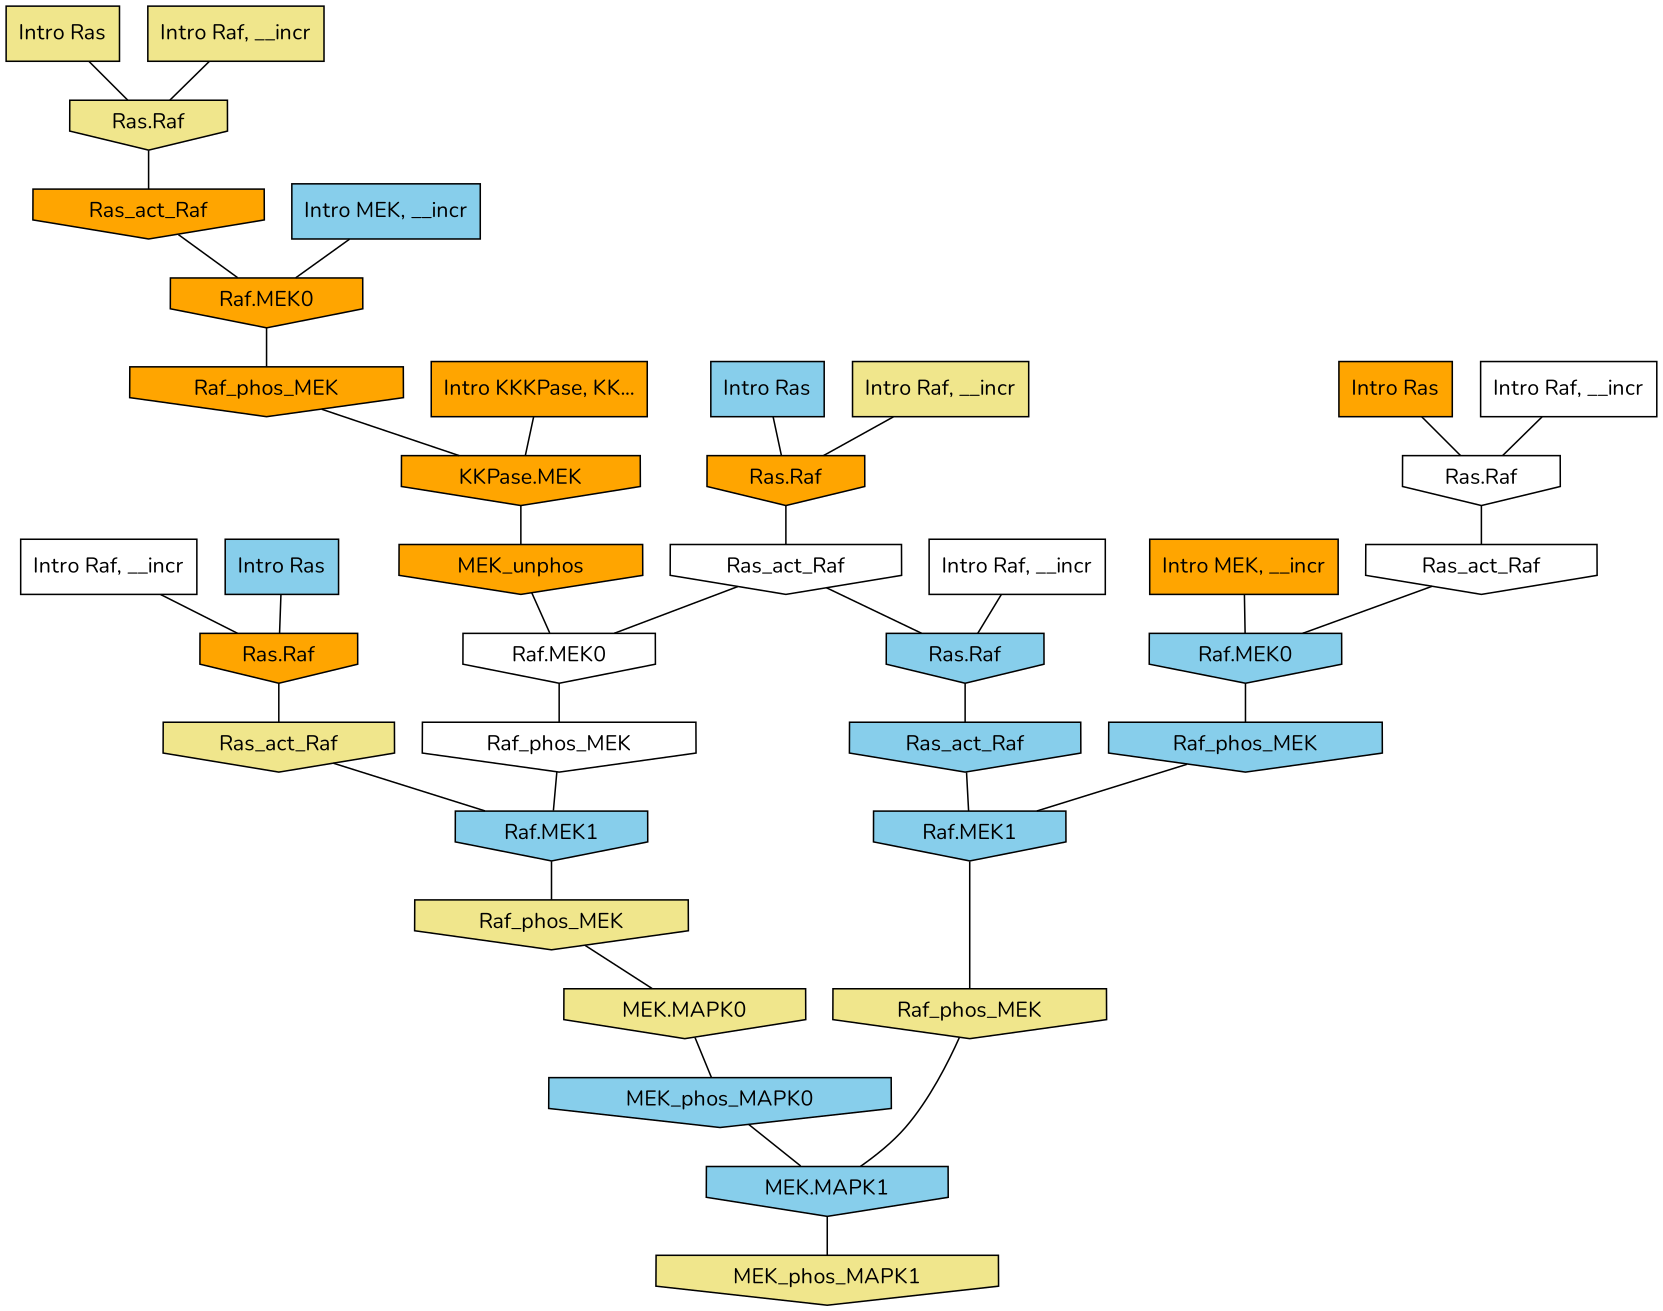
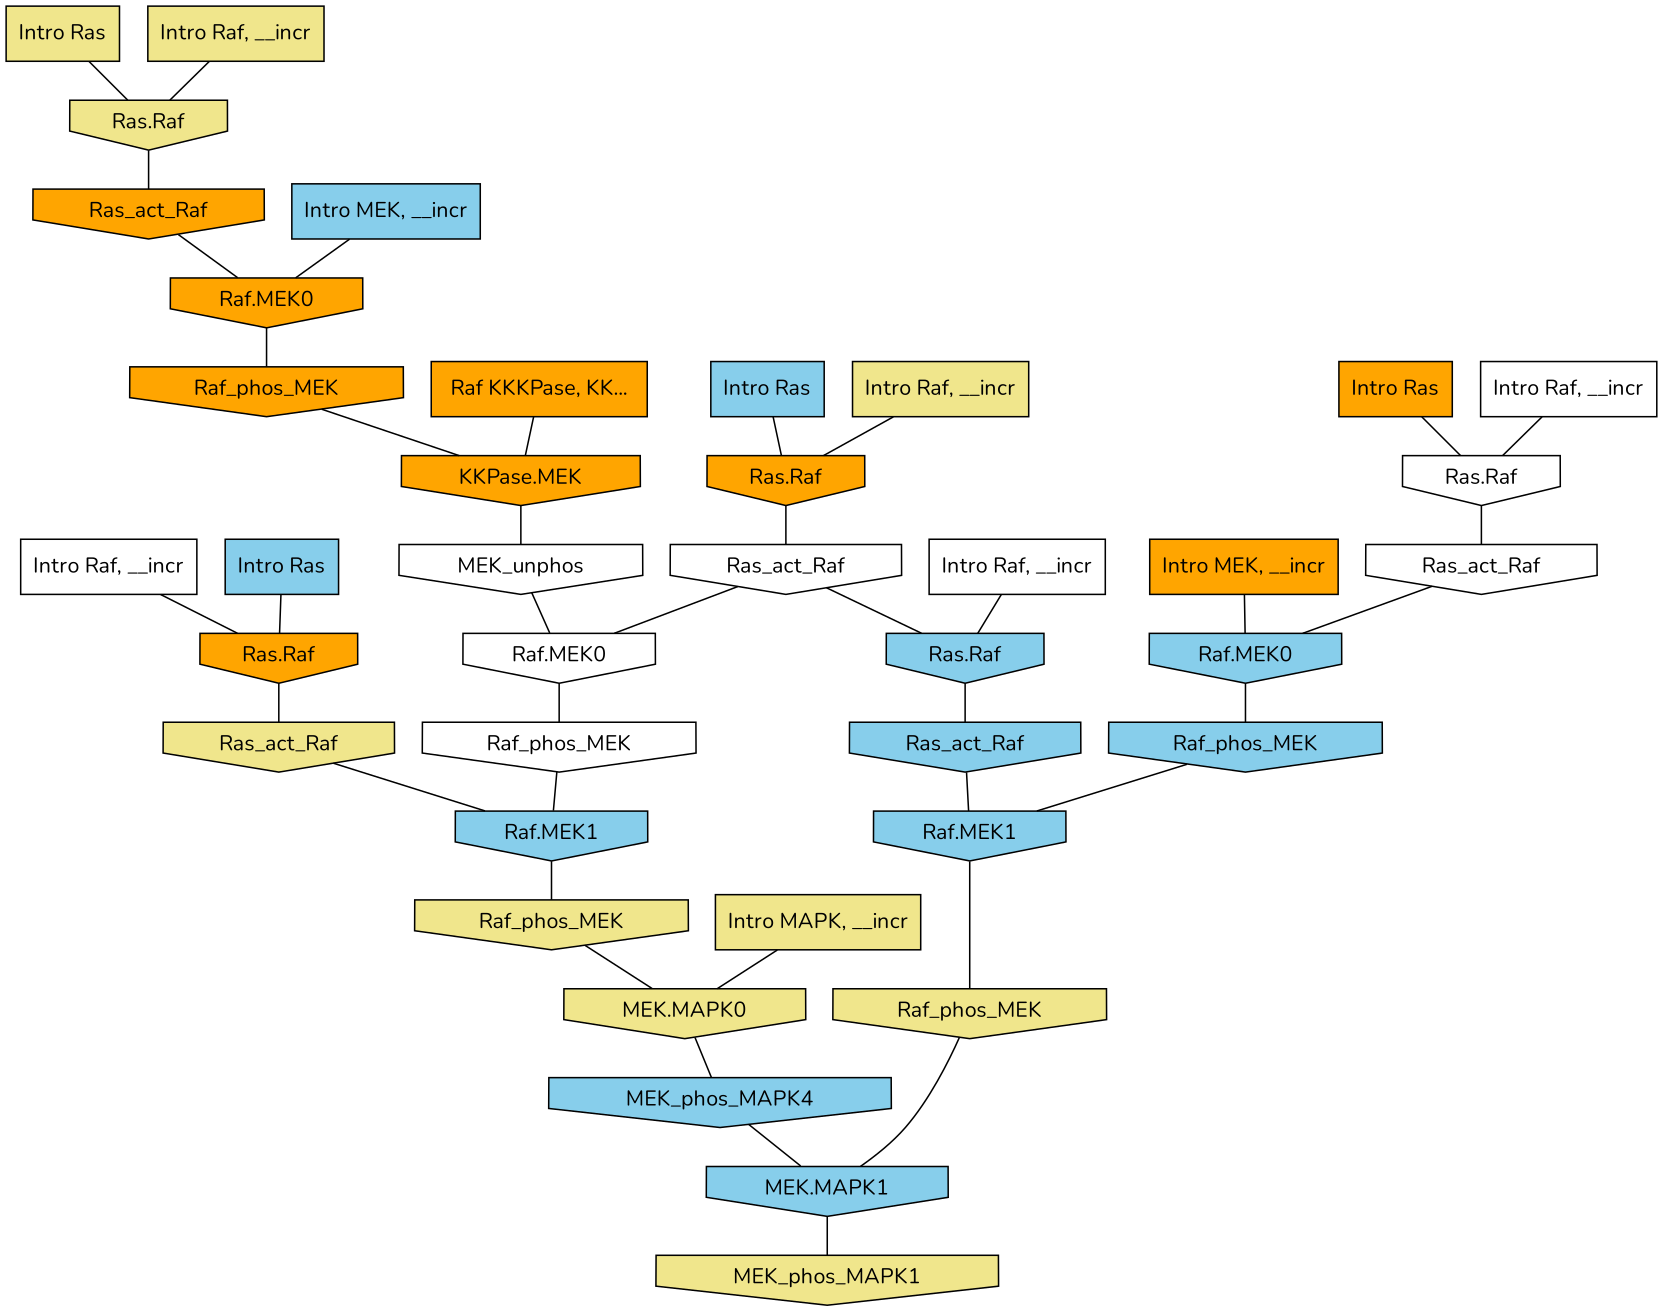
(539, 389) -> (539, 389)
(521, 567) -> (521, 567)
none -> (818, 922)
(720, 1100) -> (720, 1100)
